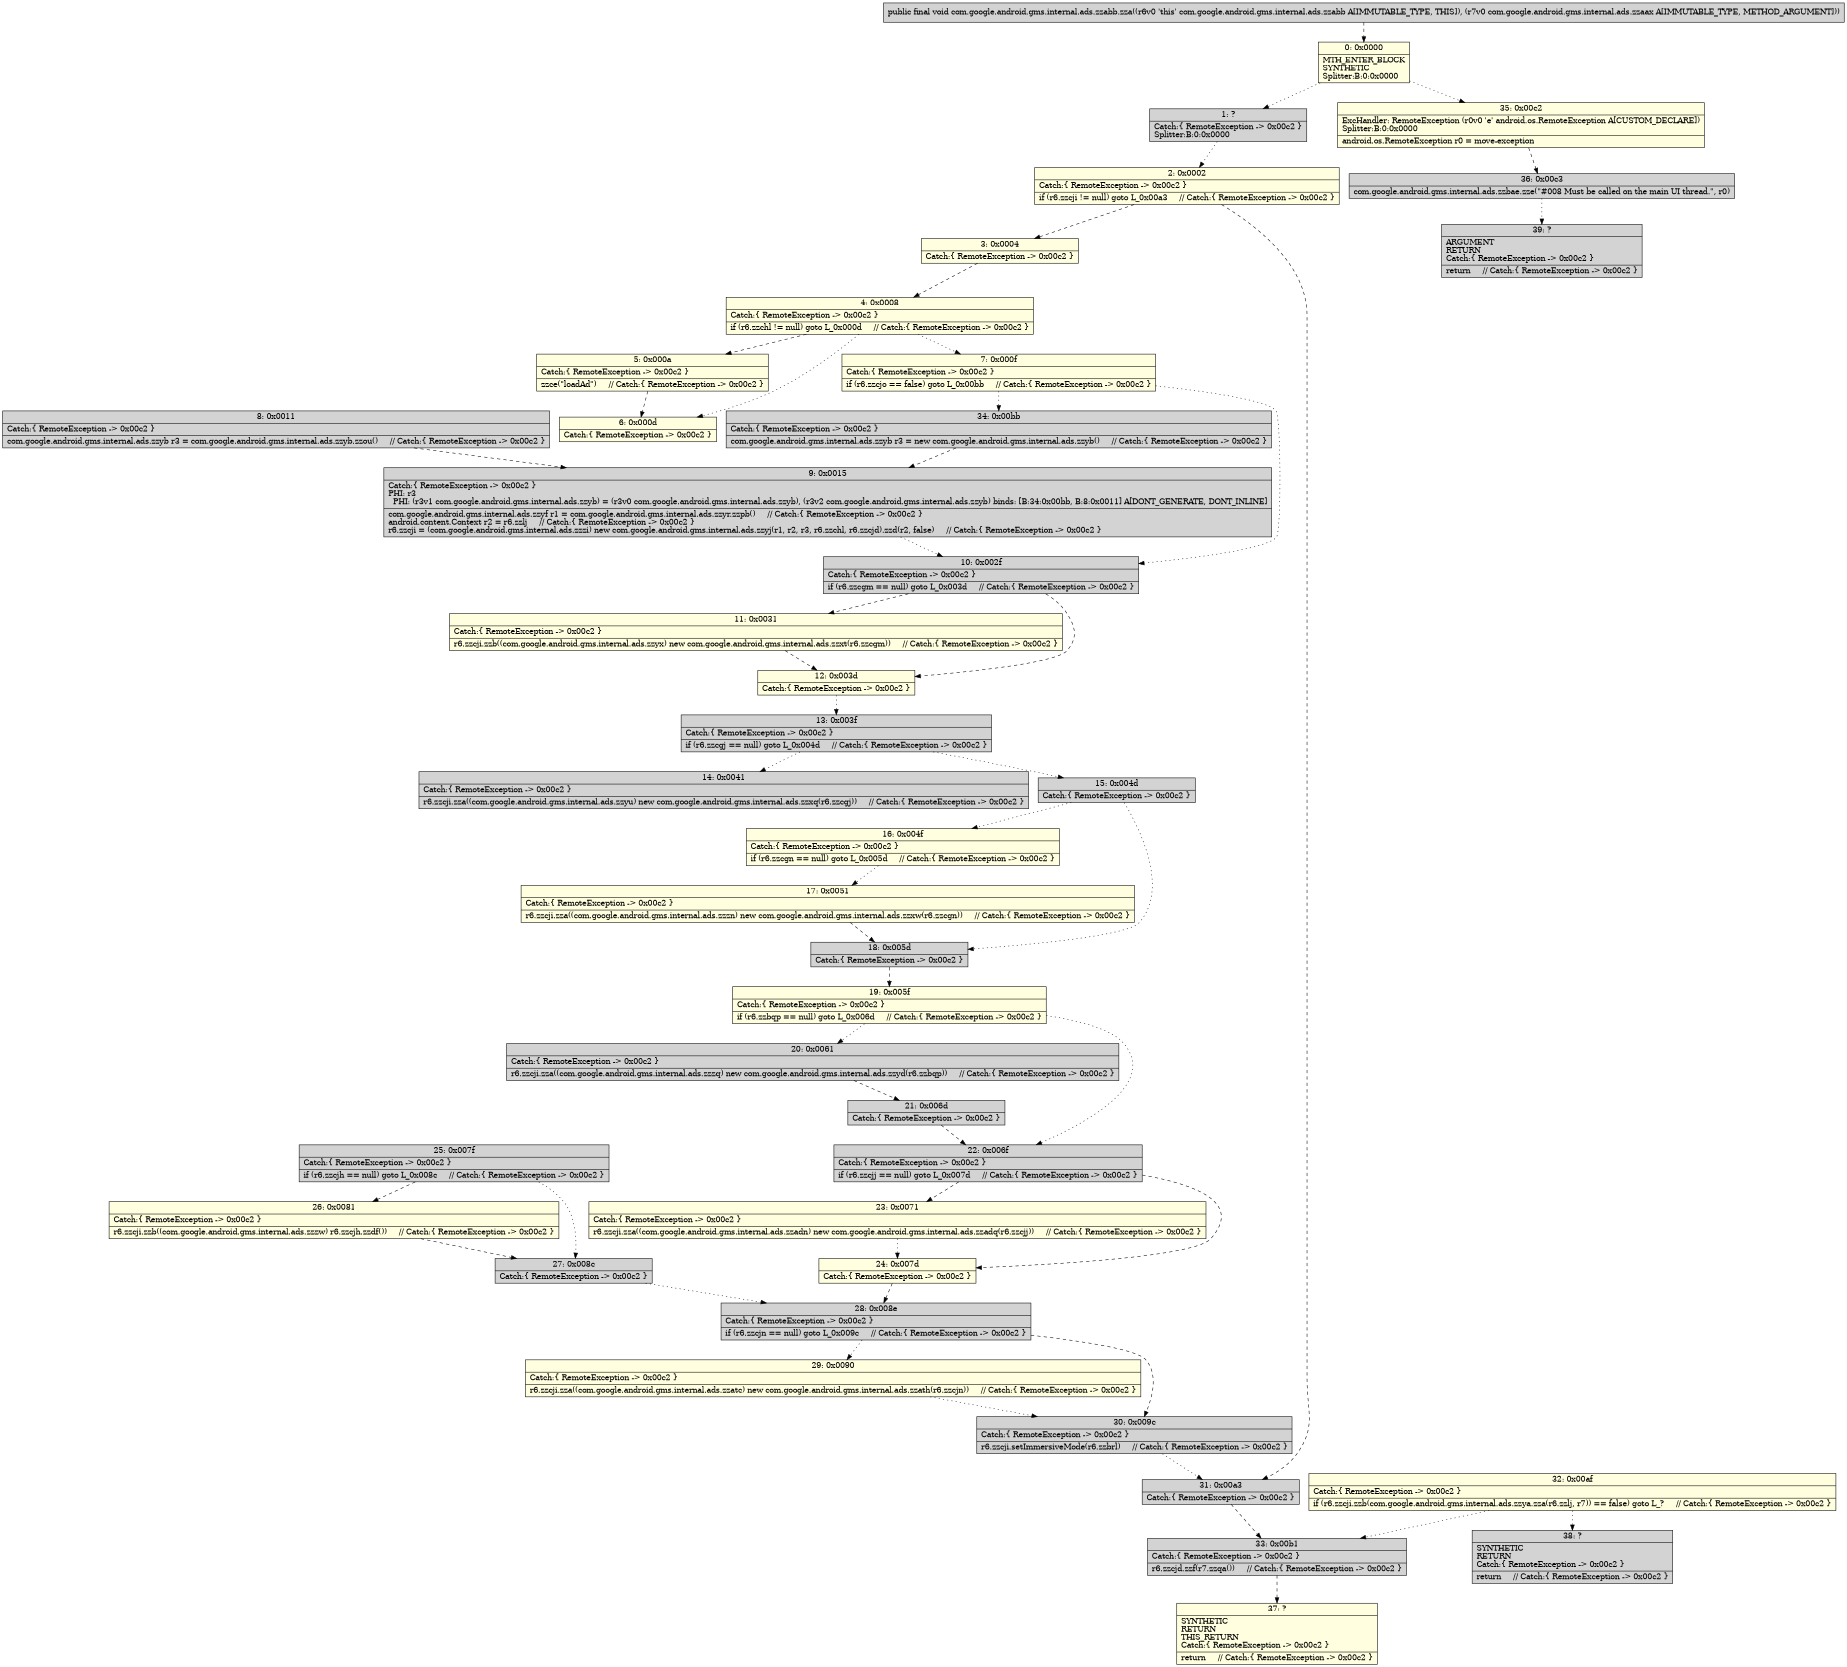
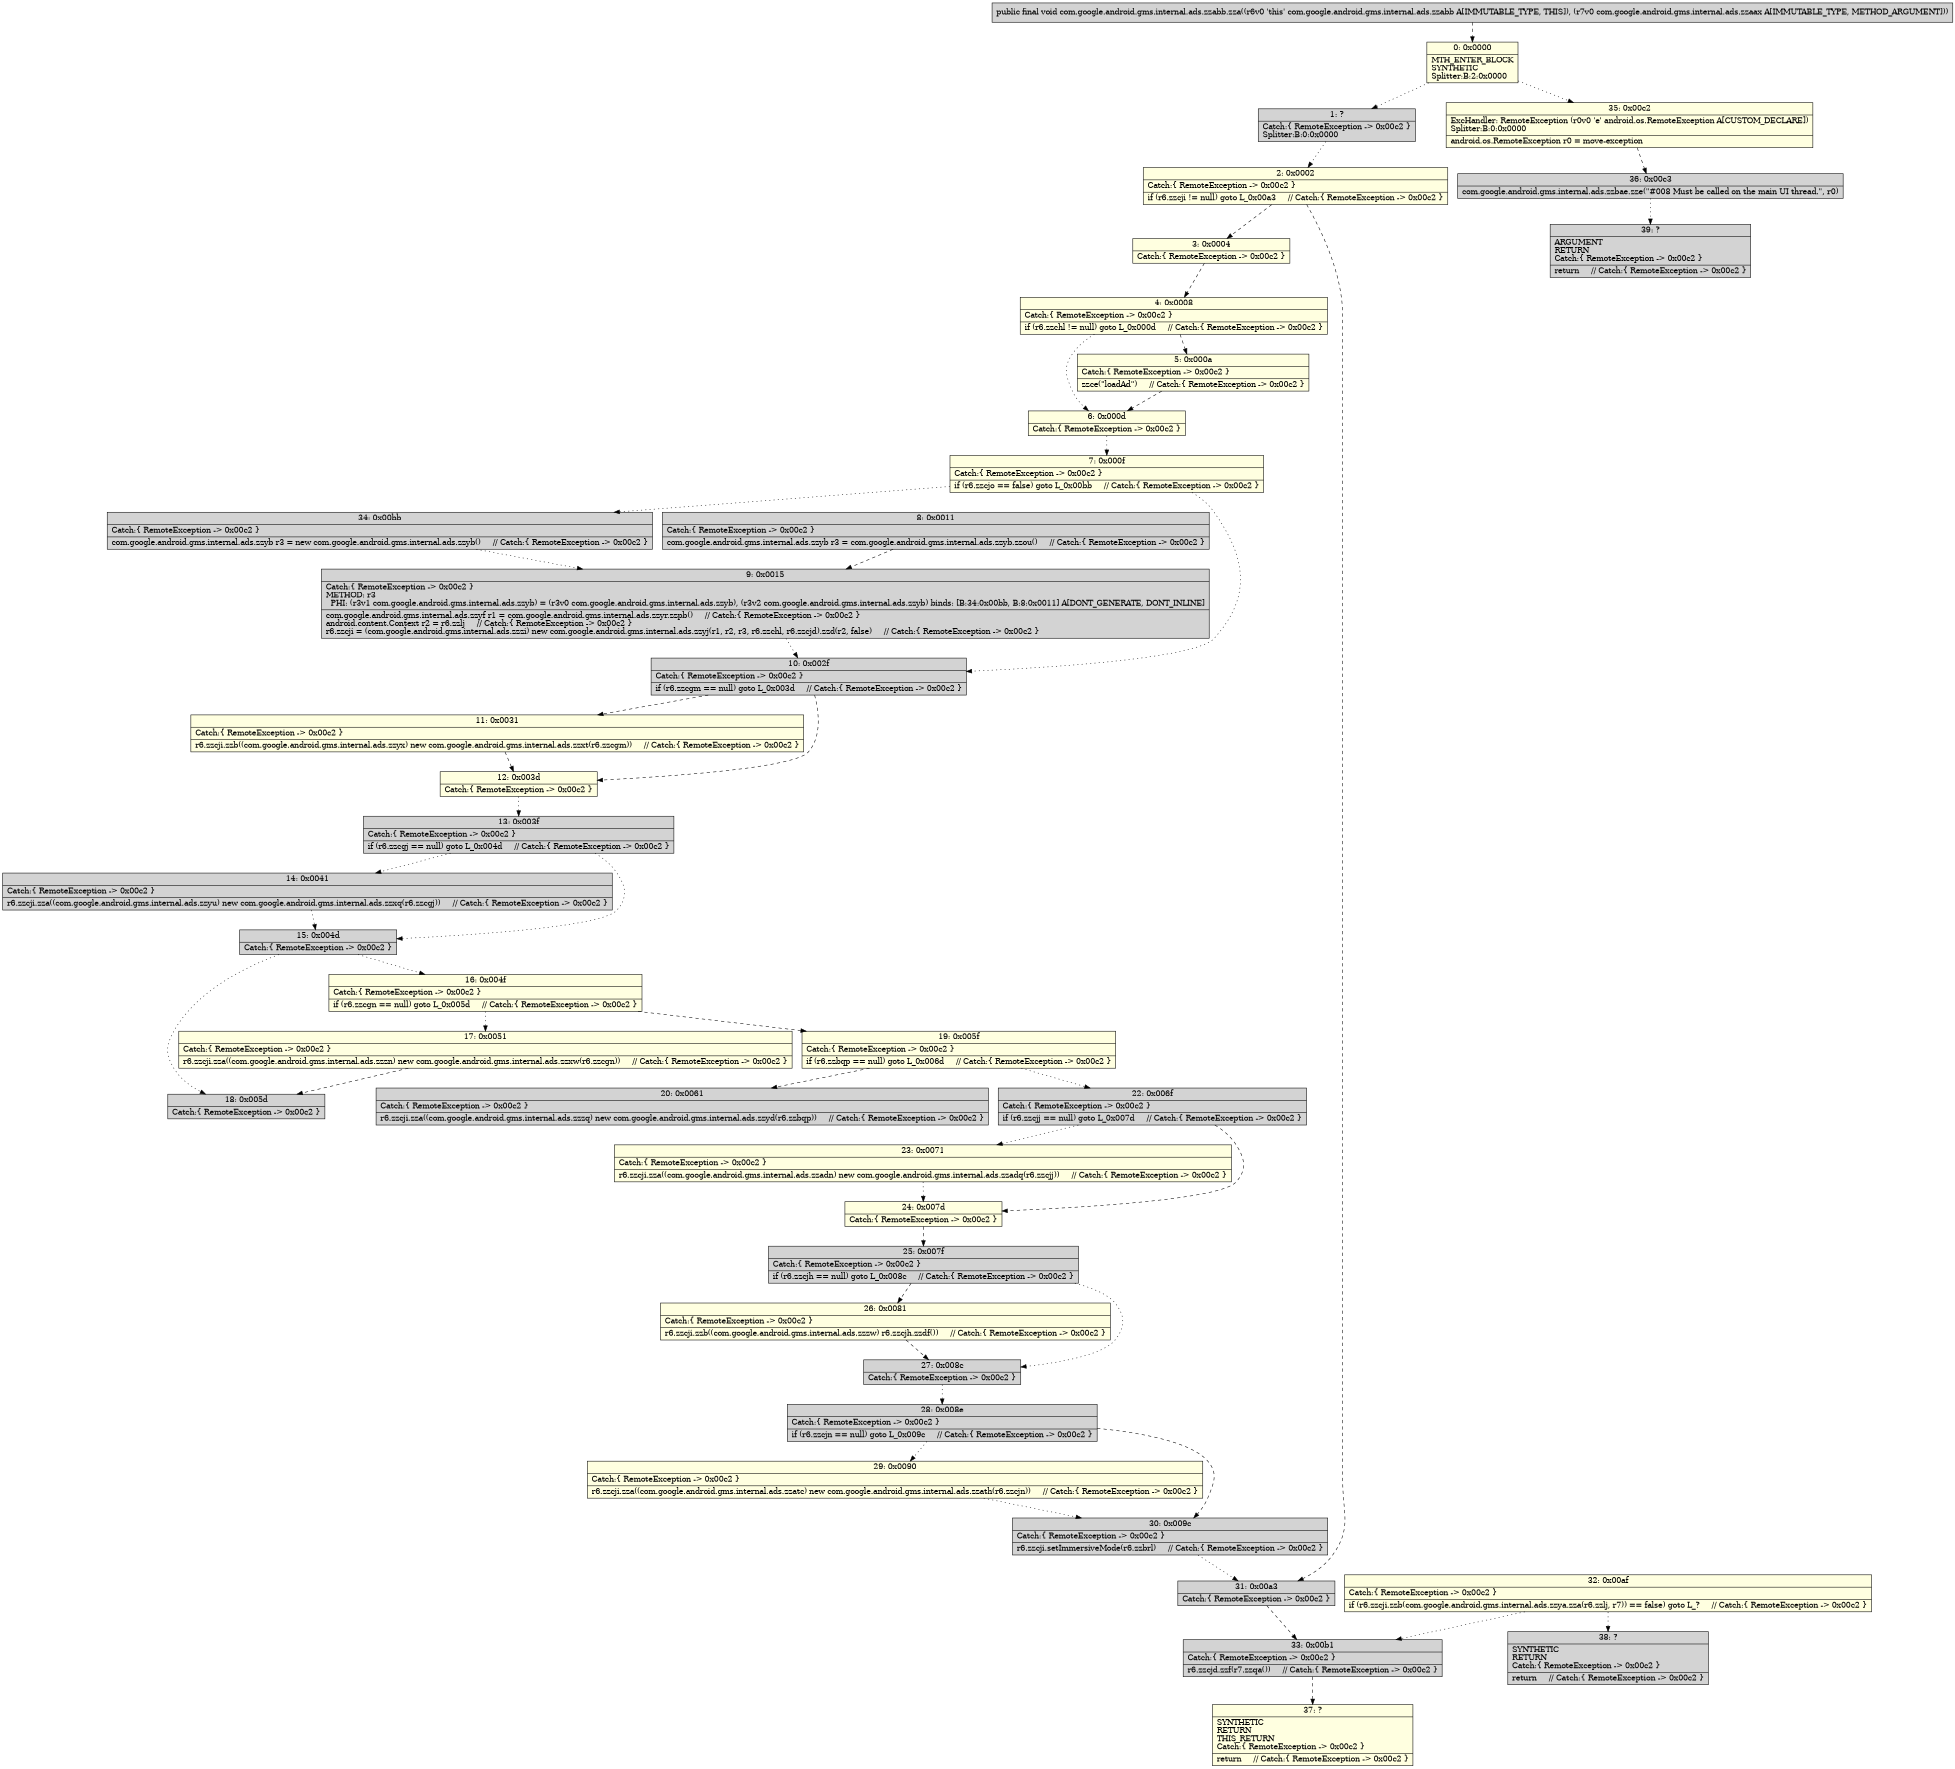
(1361, 76) -> (1469, 76)
(937, 343) -> (1107, 443)
(935, 457) -> (527, 559)
(403, 494) -> (352, 595)
none -> (313, 917)
(889, 974) -> (719, 1021)
(853, 1032) -> (823, 1078)
(926, 1113) -> none
(945, 1190) -> (1040, 1134)
(889, 1291) -> (923, 1234)
